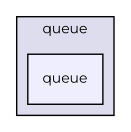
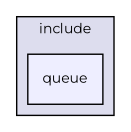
(65, 30) -> (65, 30)
